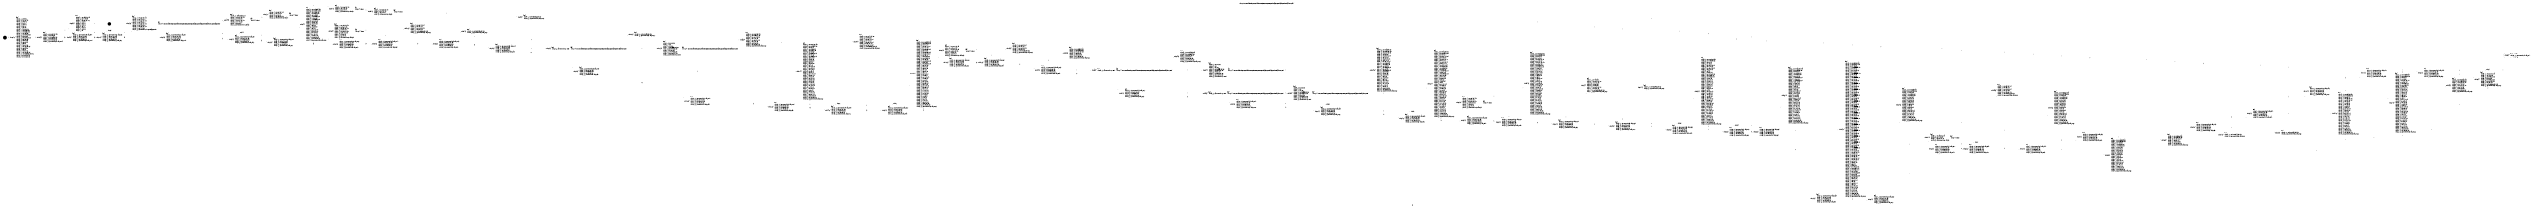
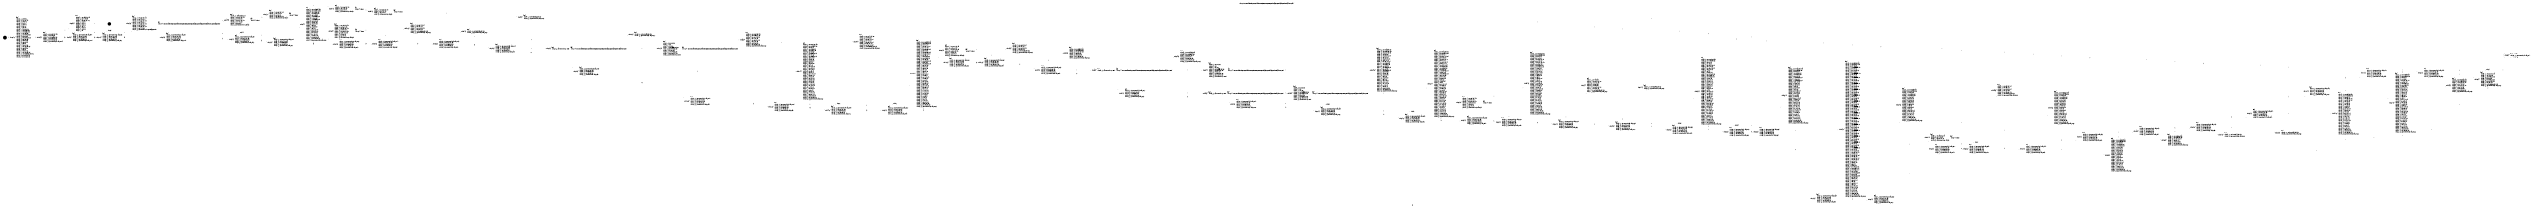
none -> (2147, 131)
